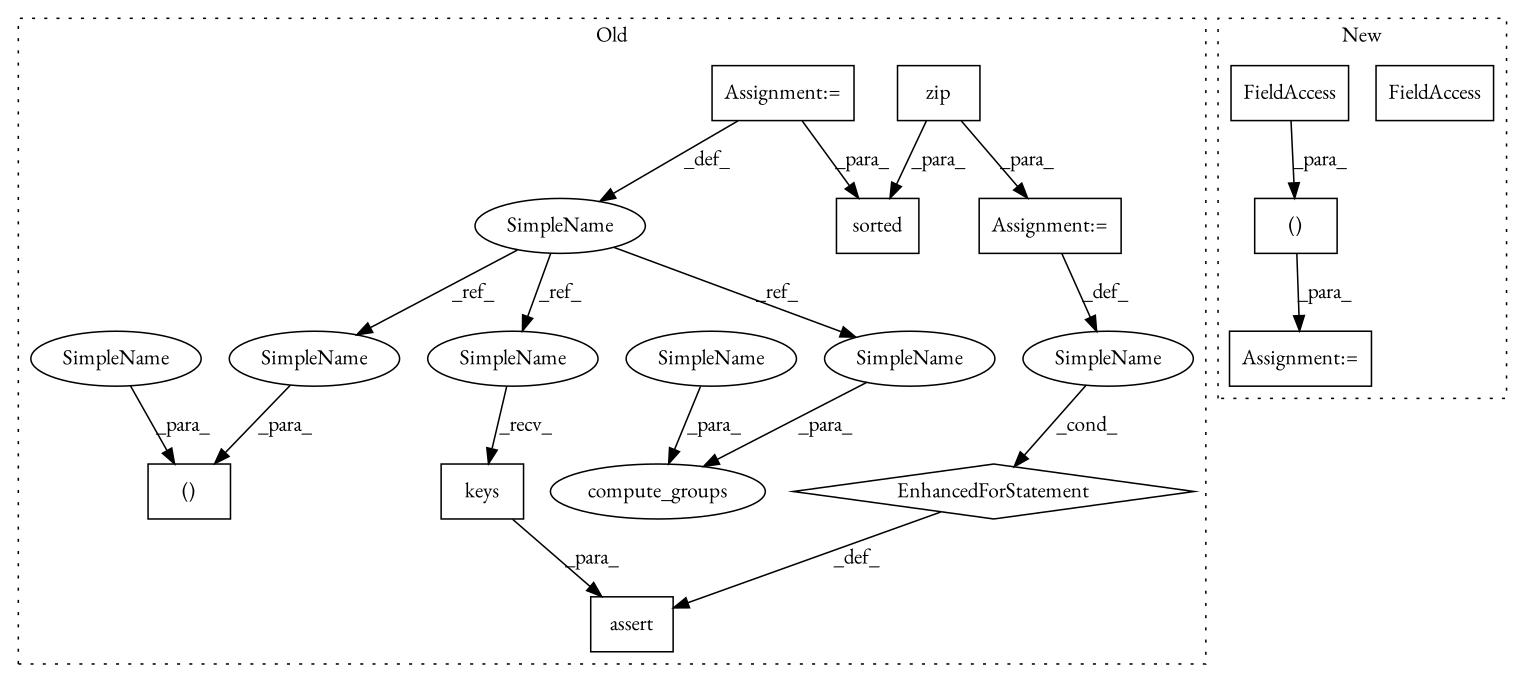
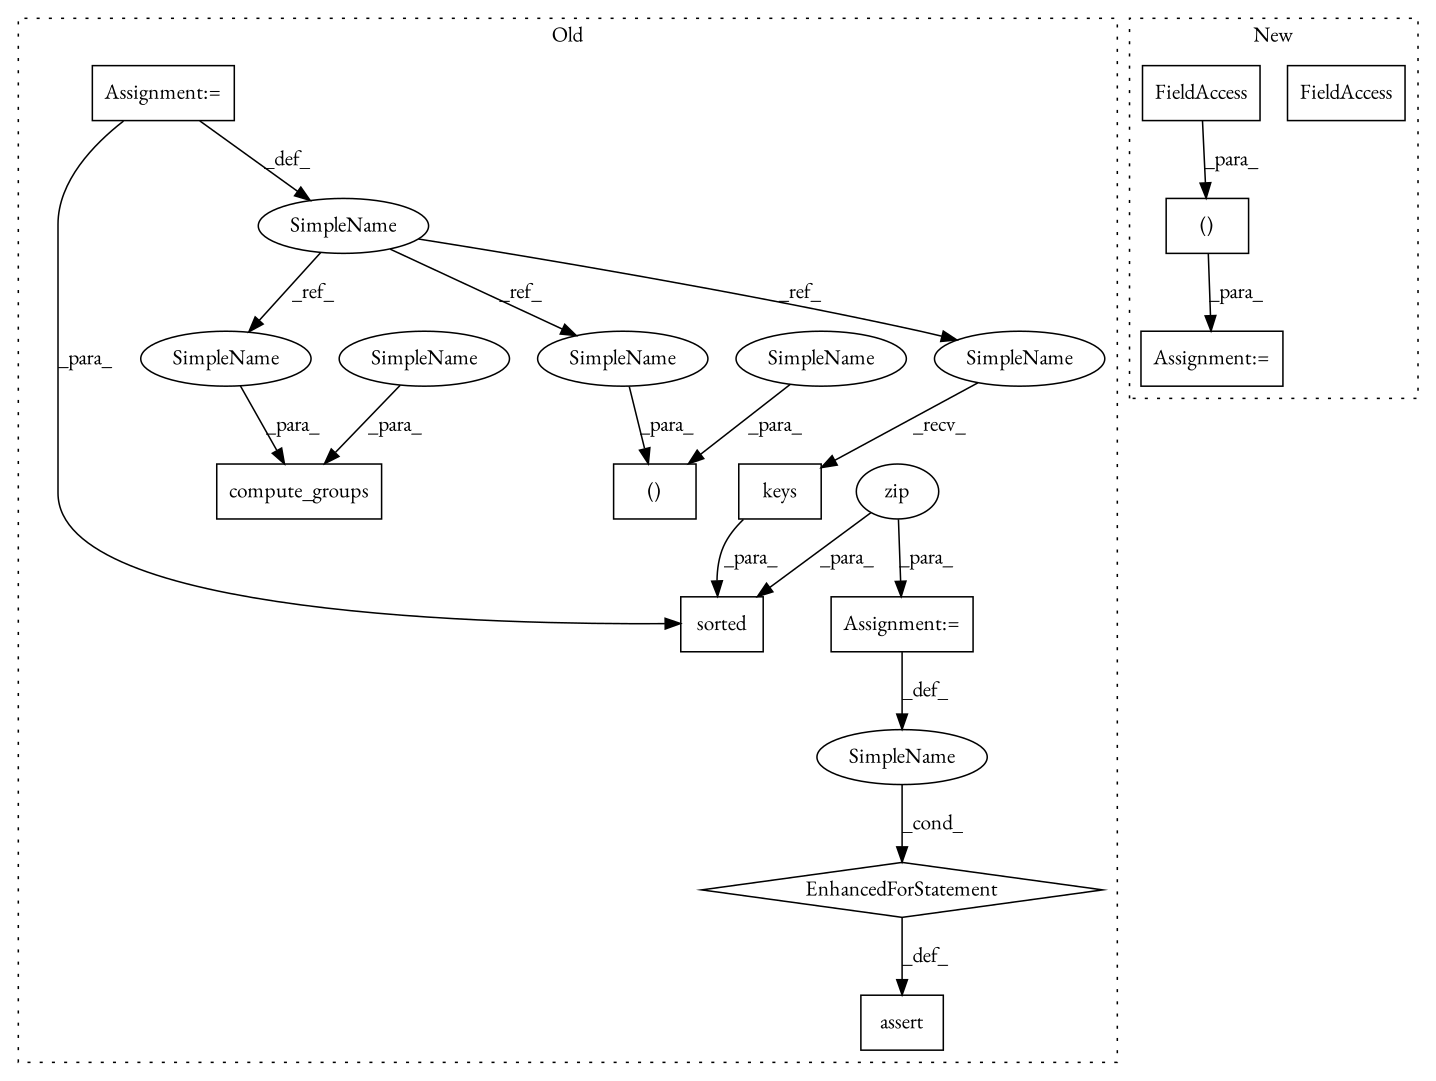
(939, 93) -> (898, 491)
(658, 491) -> (299, 491)
(551, 553) -> (723, 547)
